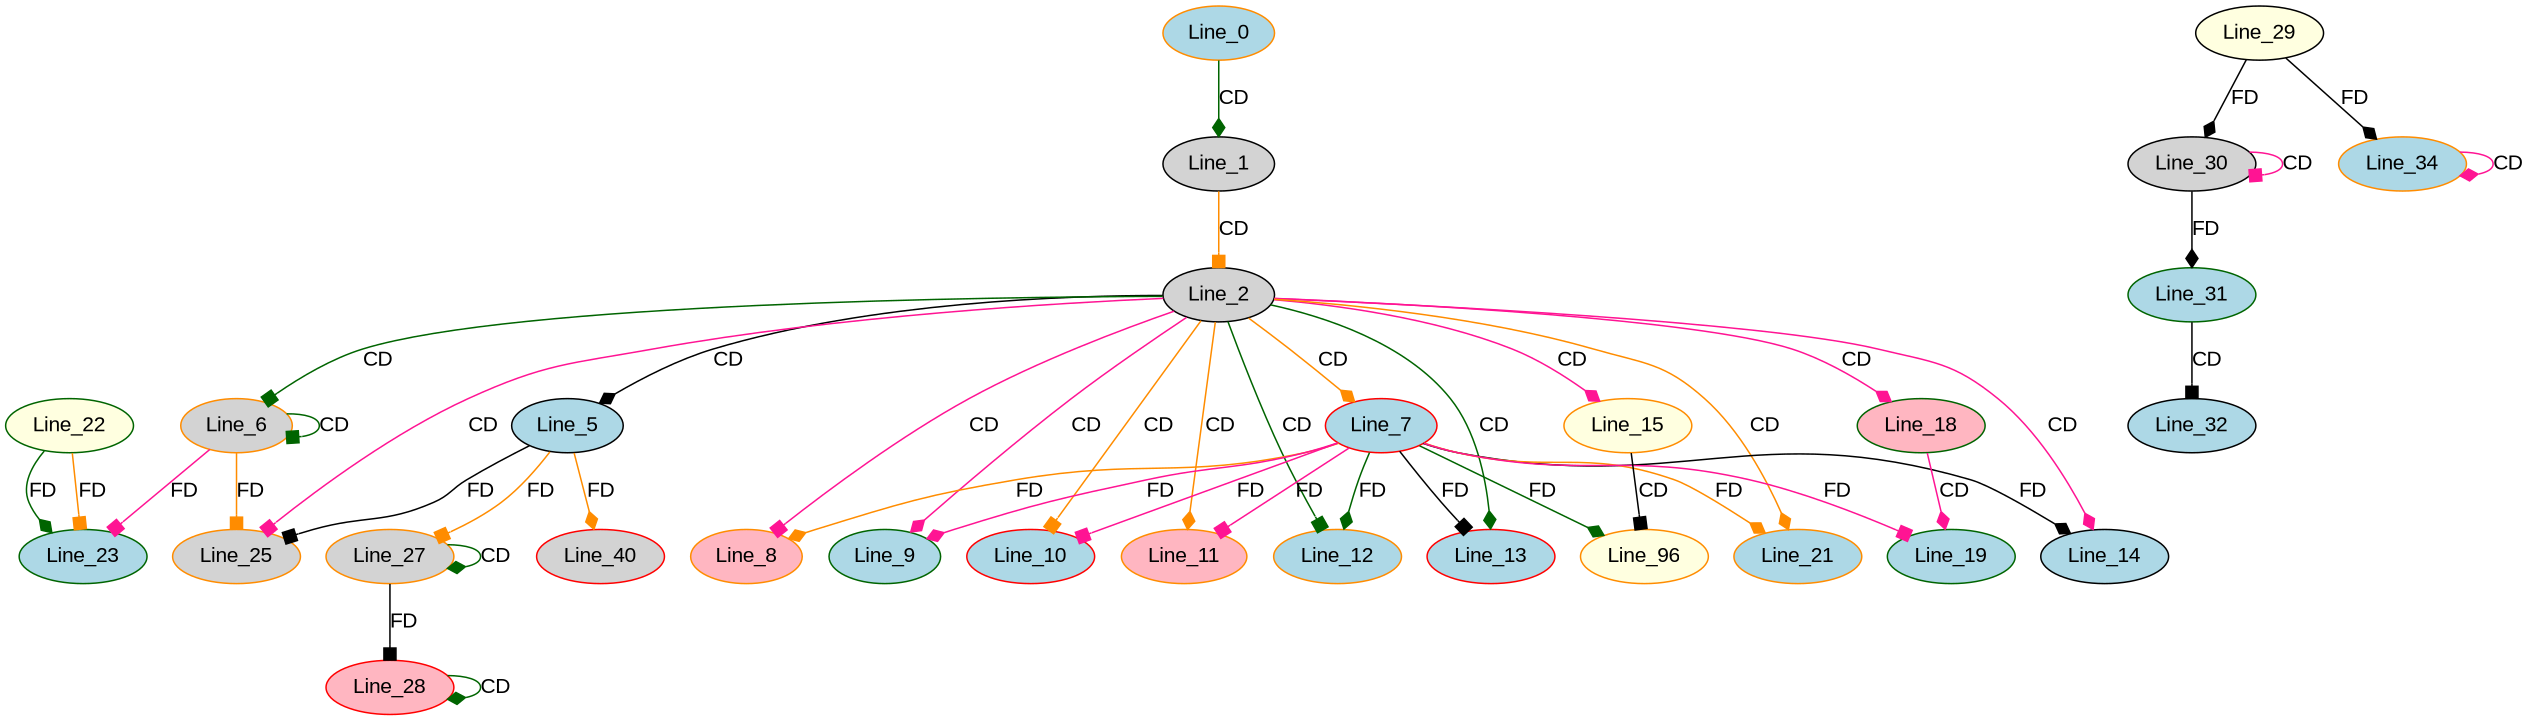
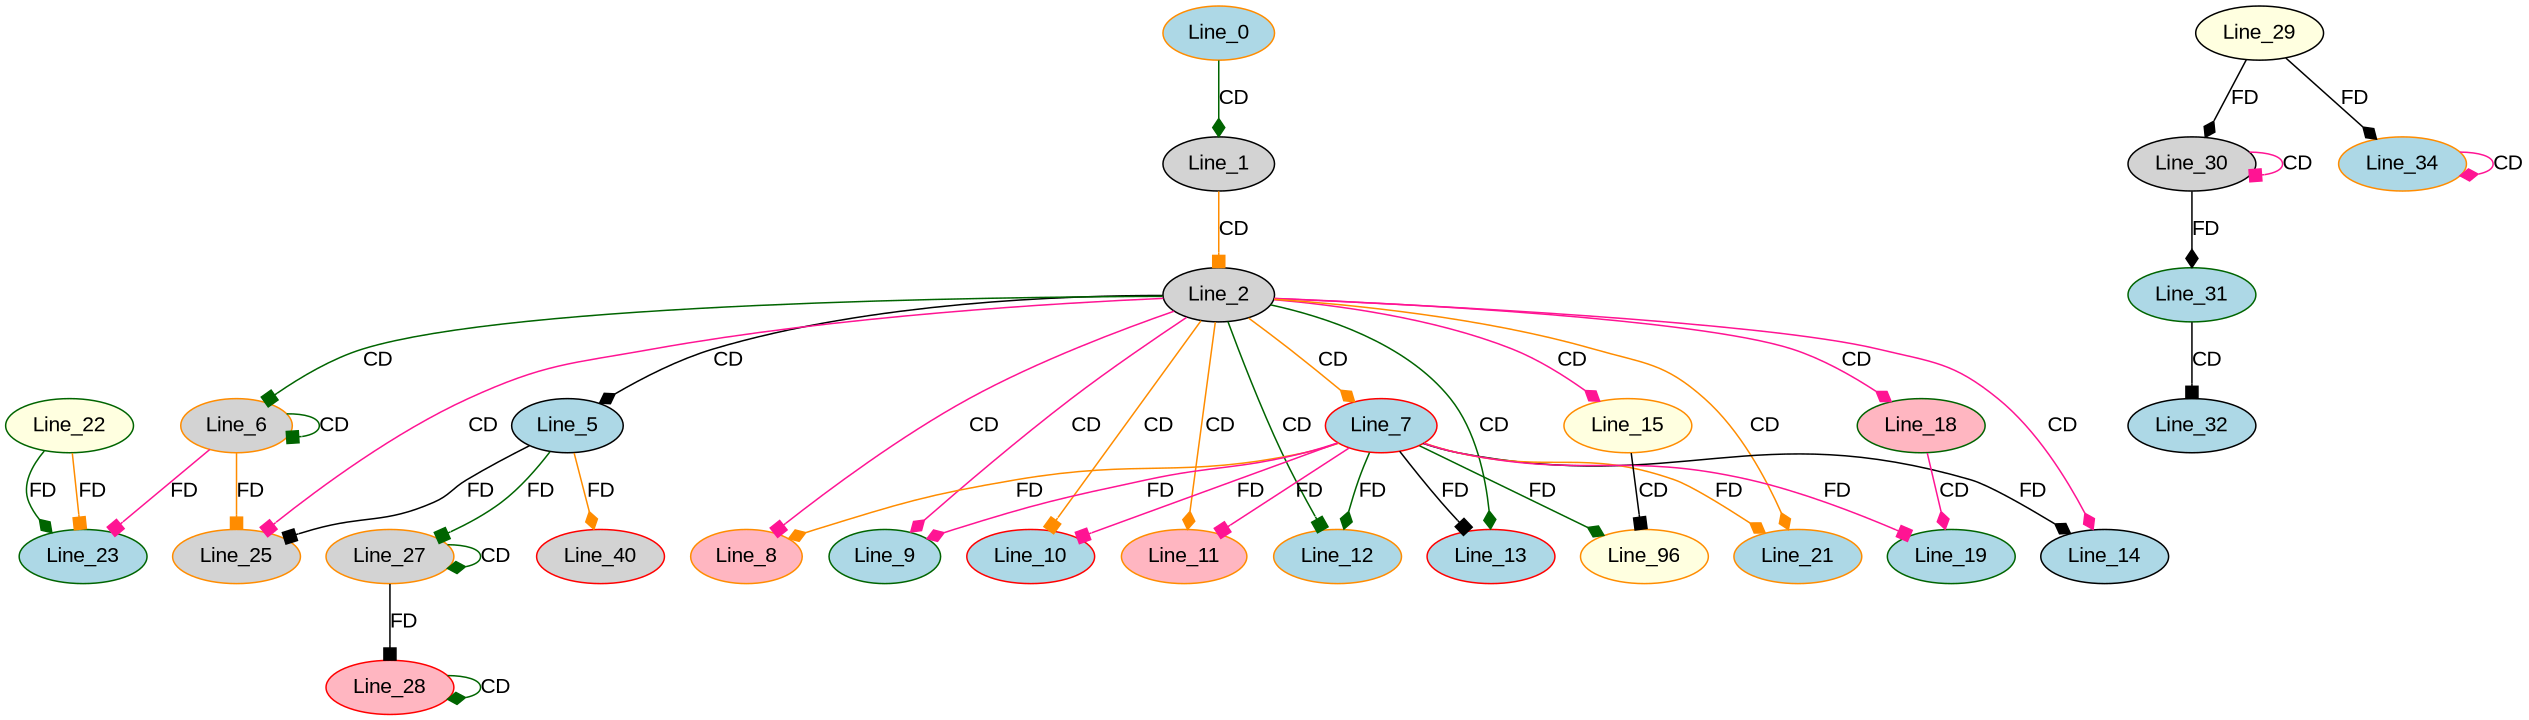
(506, 499) -> (506, 499)
